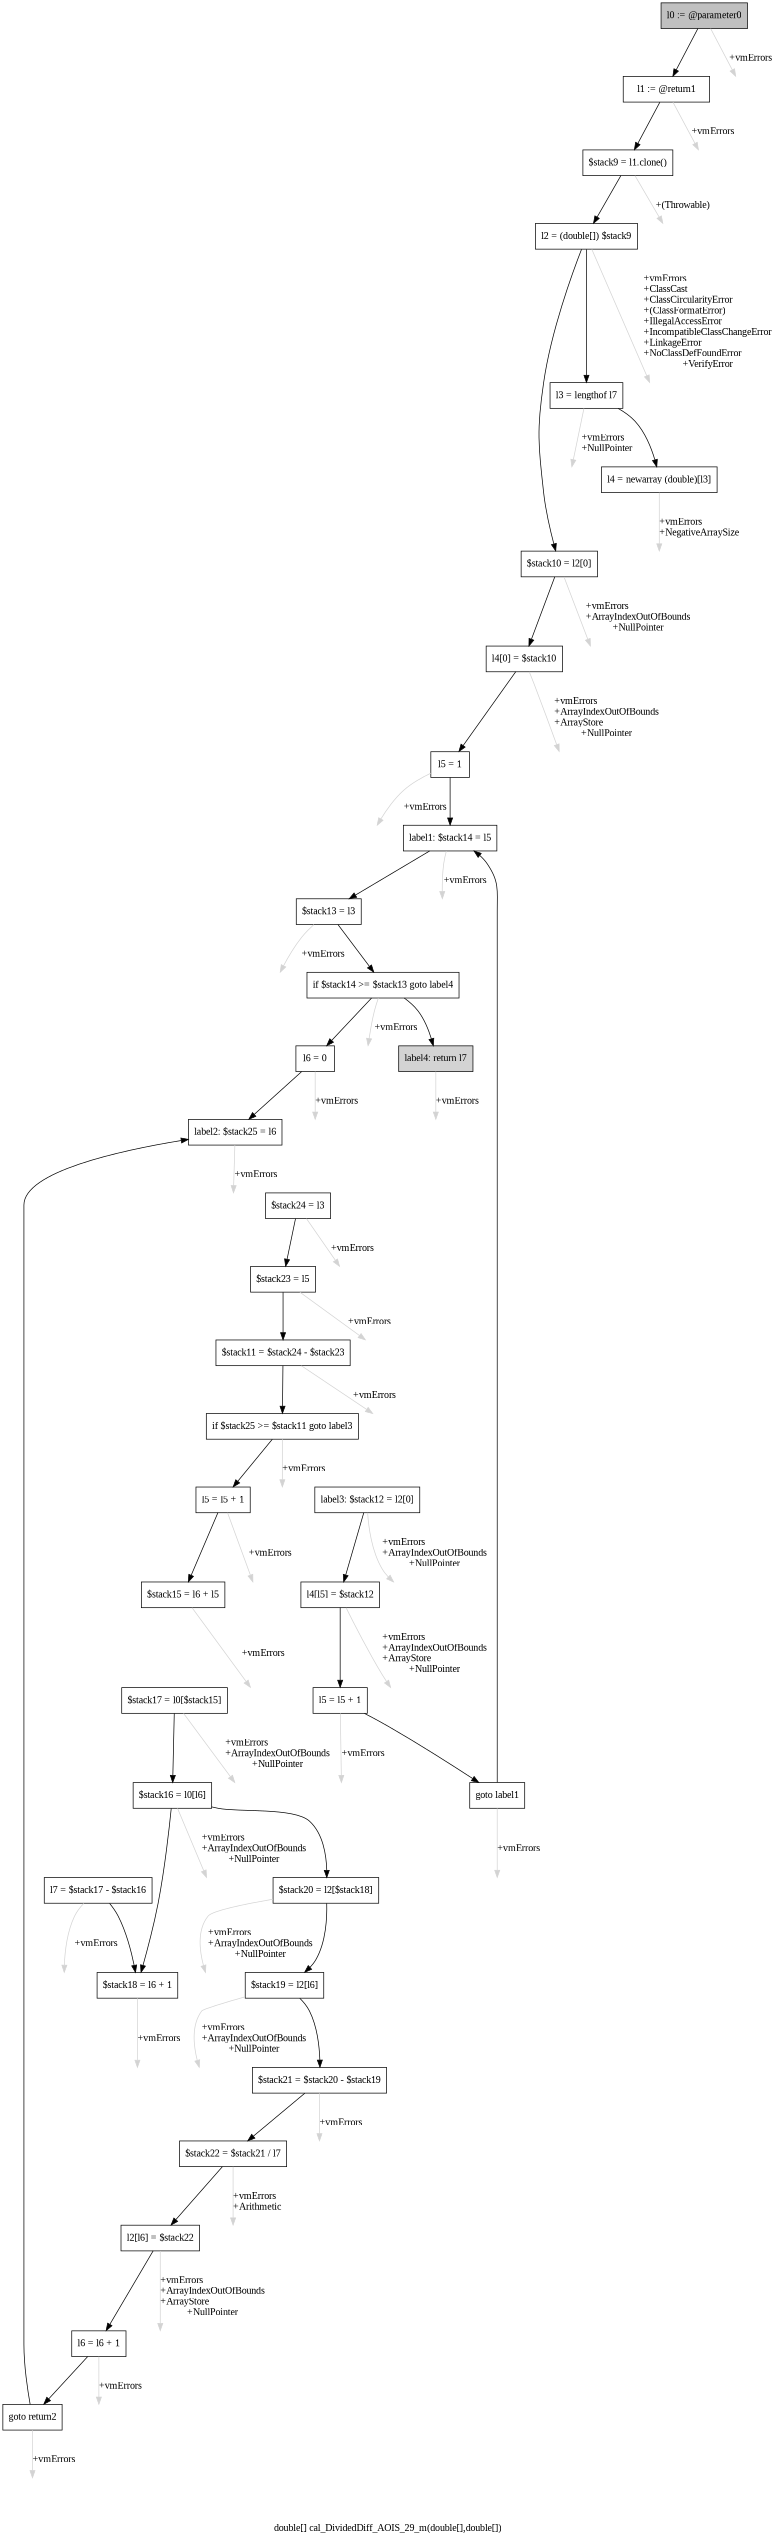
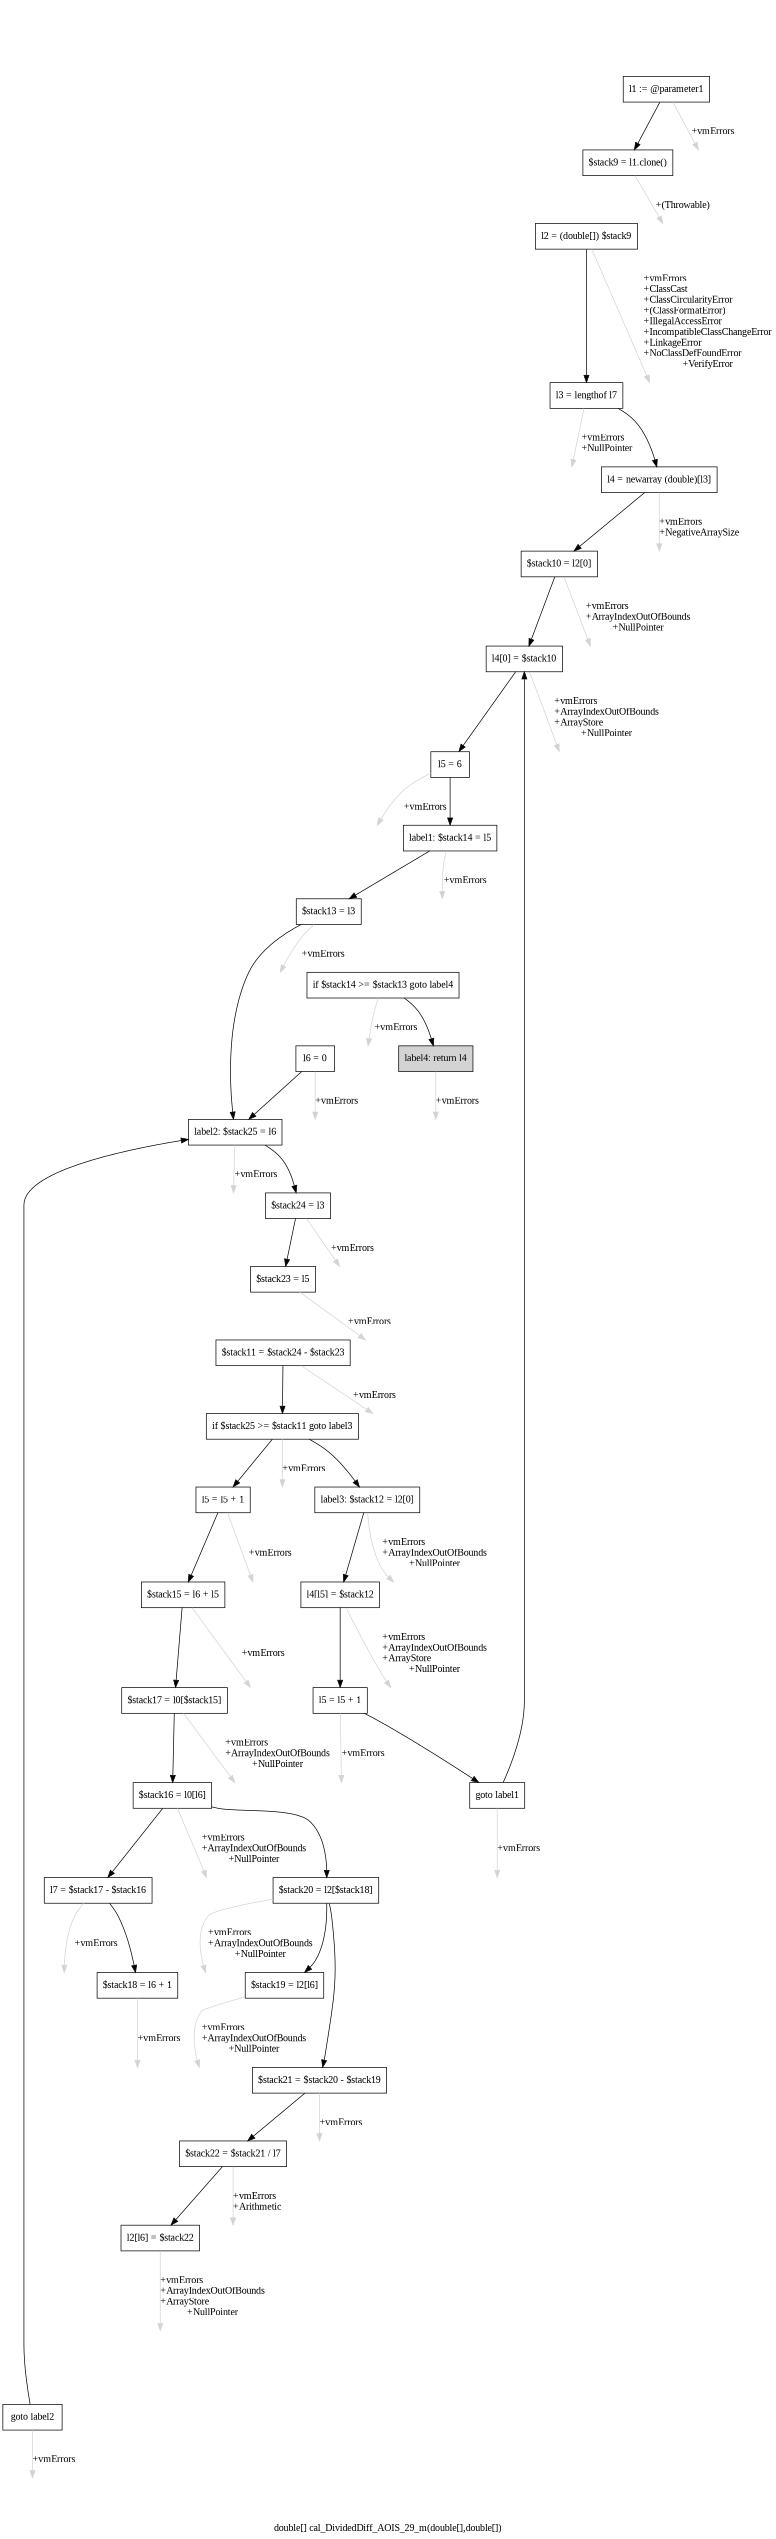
(704, 16) -> none
(666, 89) -> (666, 89)
(609, 196) -> none
(542, 394) -> (612, 519)
(450, 765) -> (450, 765)
(354, 945) -> (238, 1006)
(352, 1019) -> none
(436, 1059) -> (436, 1059)
none -> (284, 1162)
(283, 1312) -> none
(497, 1316) -> (524, 1232)
none -> (335, 1457)
none -> (179, 1644)
(161, 1888) -> (138, 1840)
(315, 2027) -> (335, 1982)
(99, 2344) -> none
(32, 2417) -> (32, 2417)
